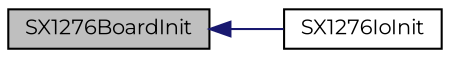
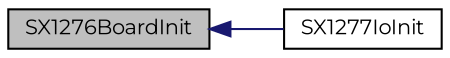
(363, 29) -> (363, 29)
